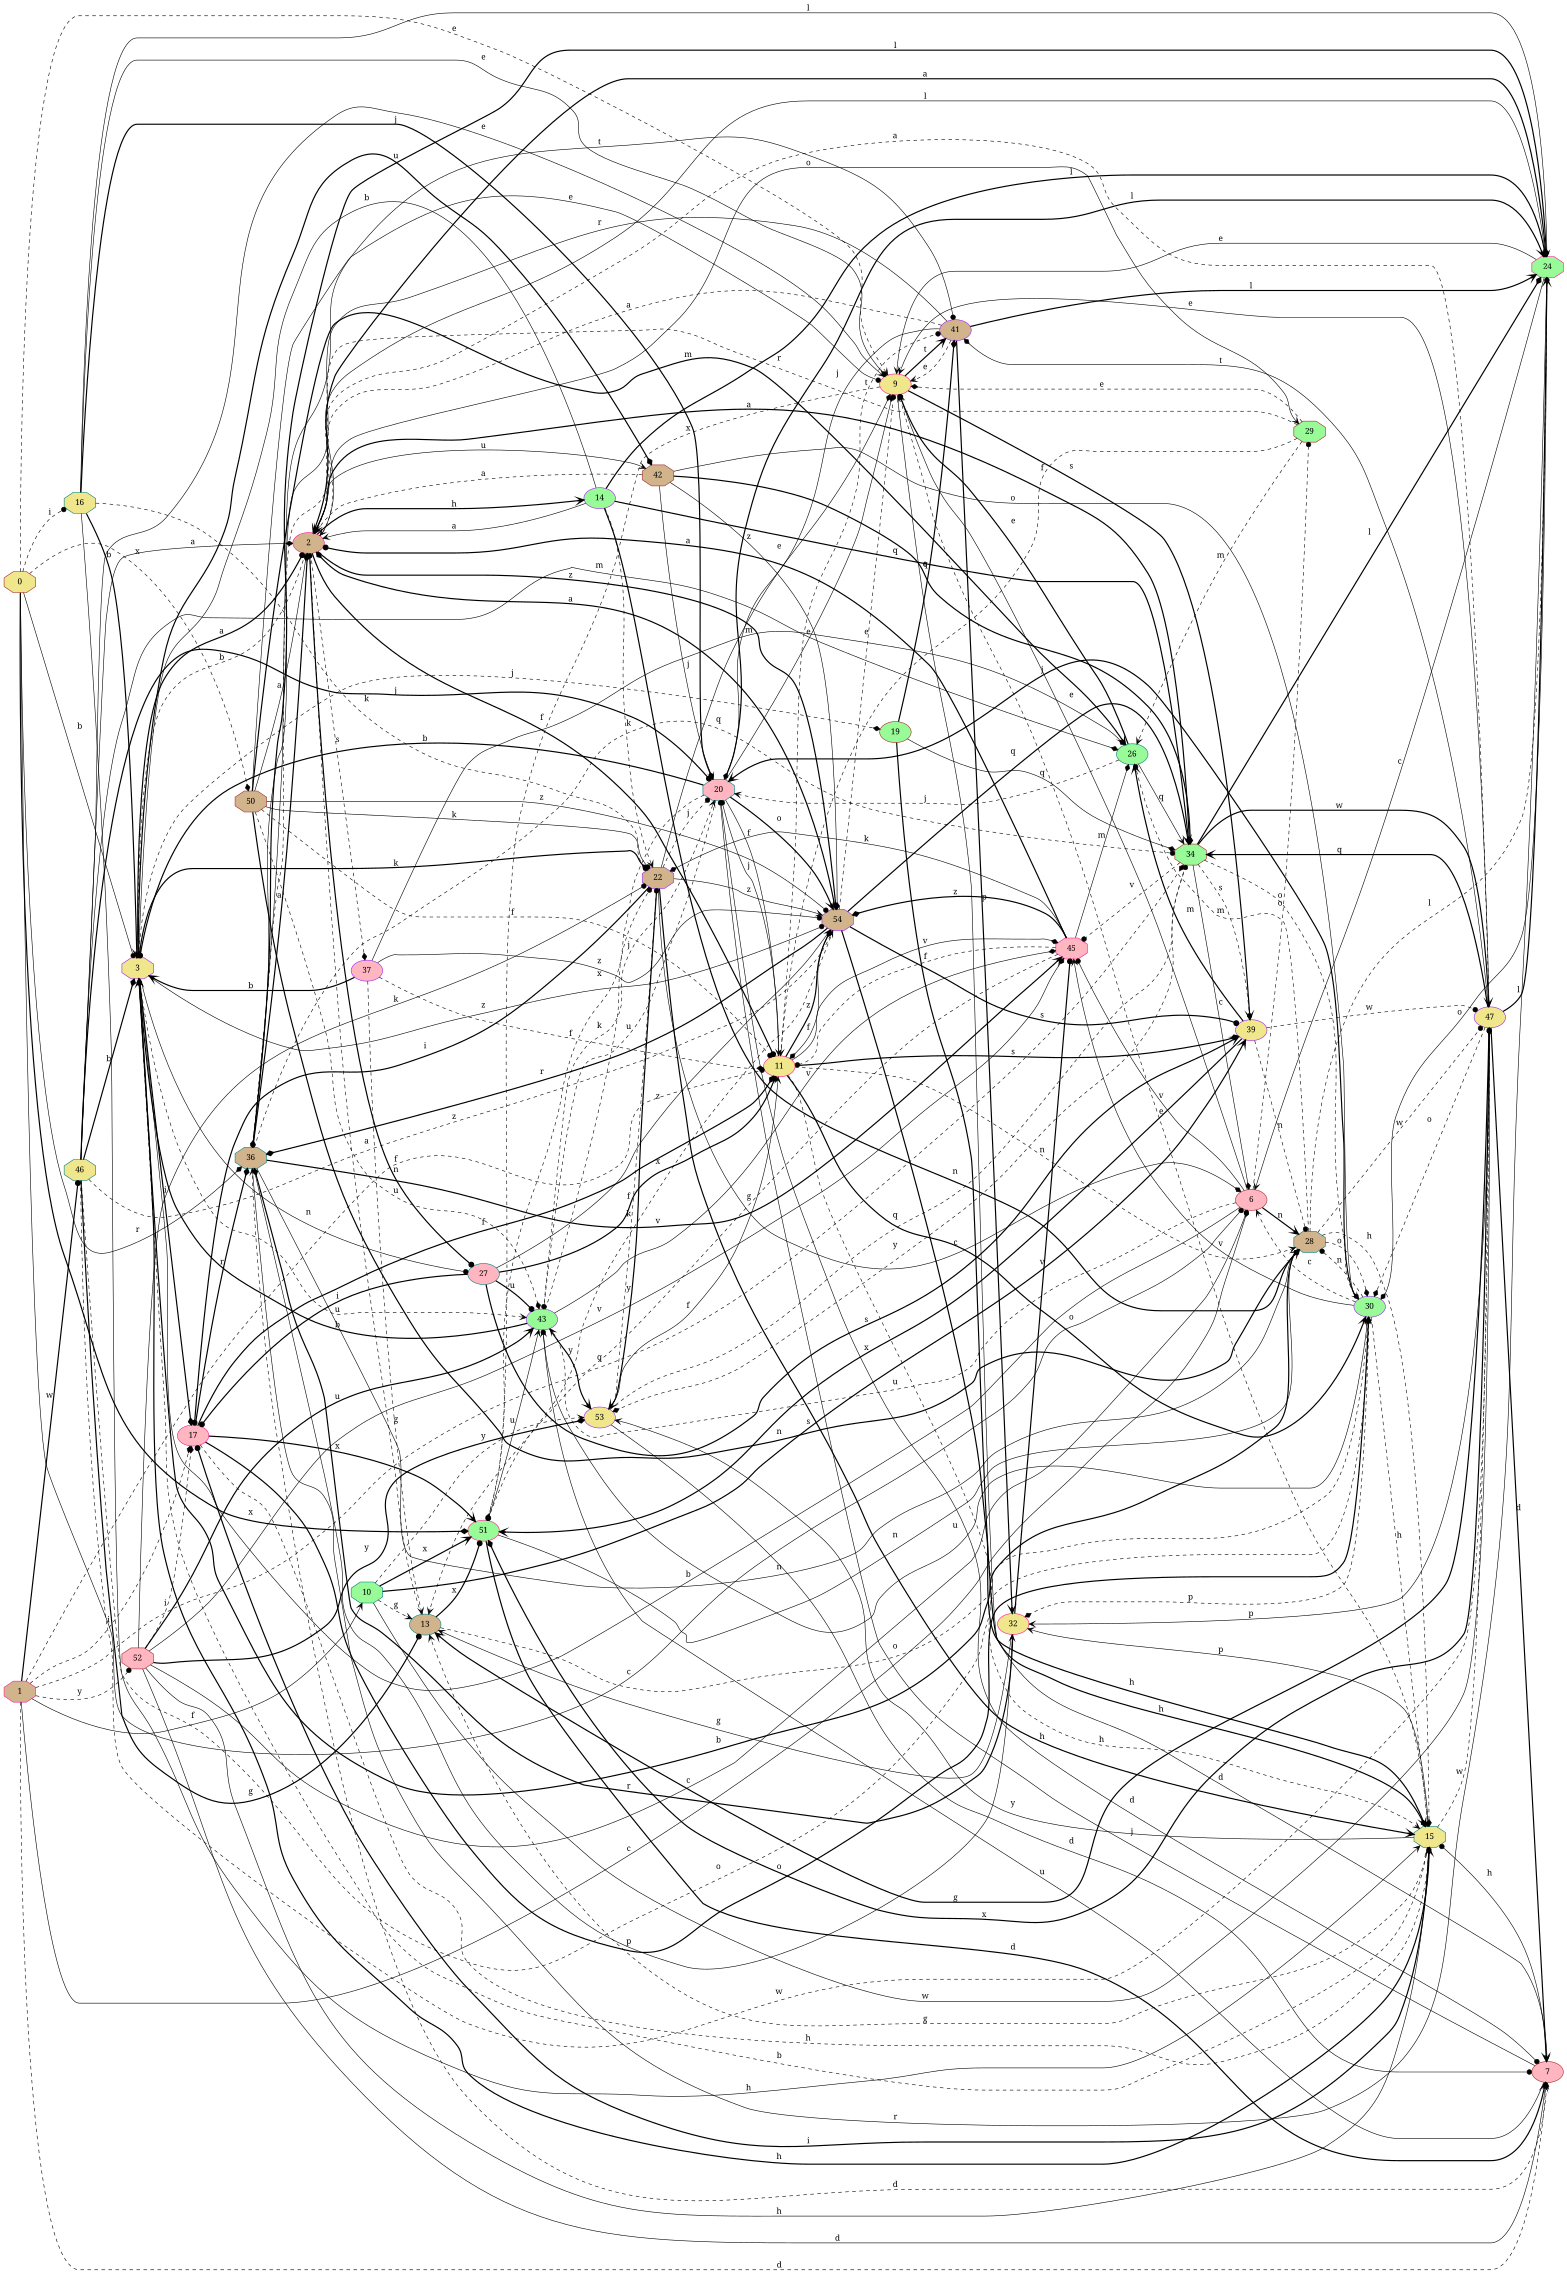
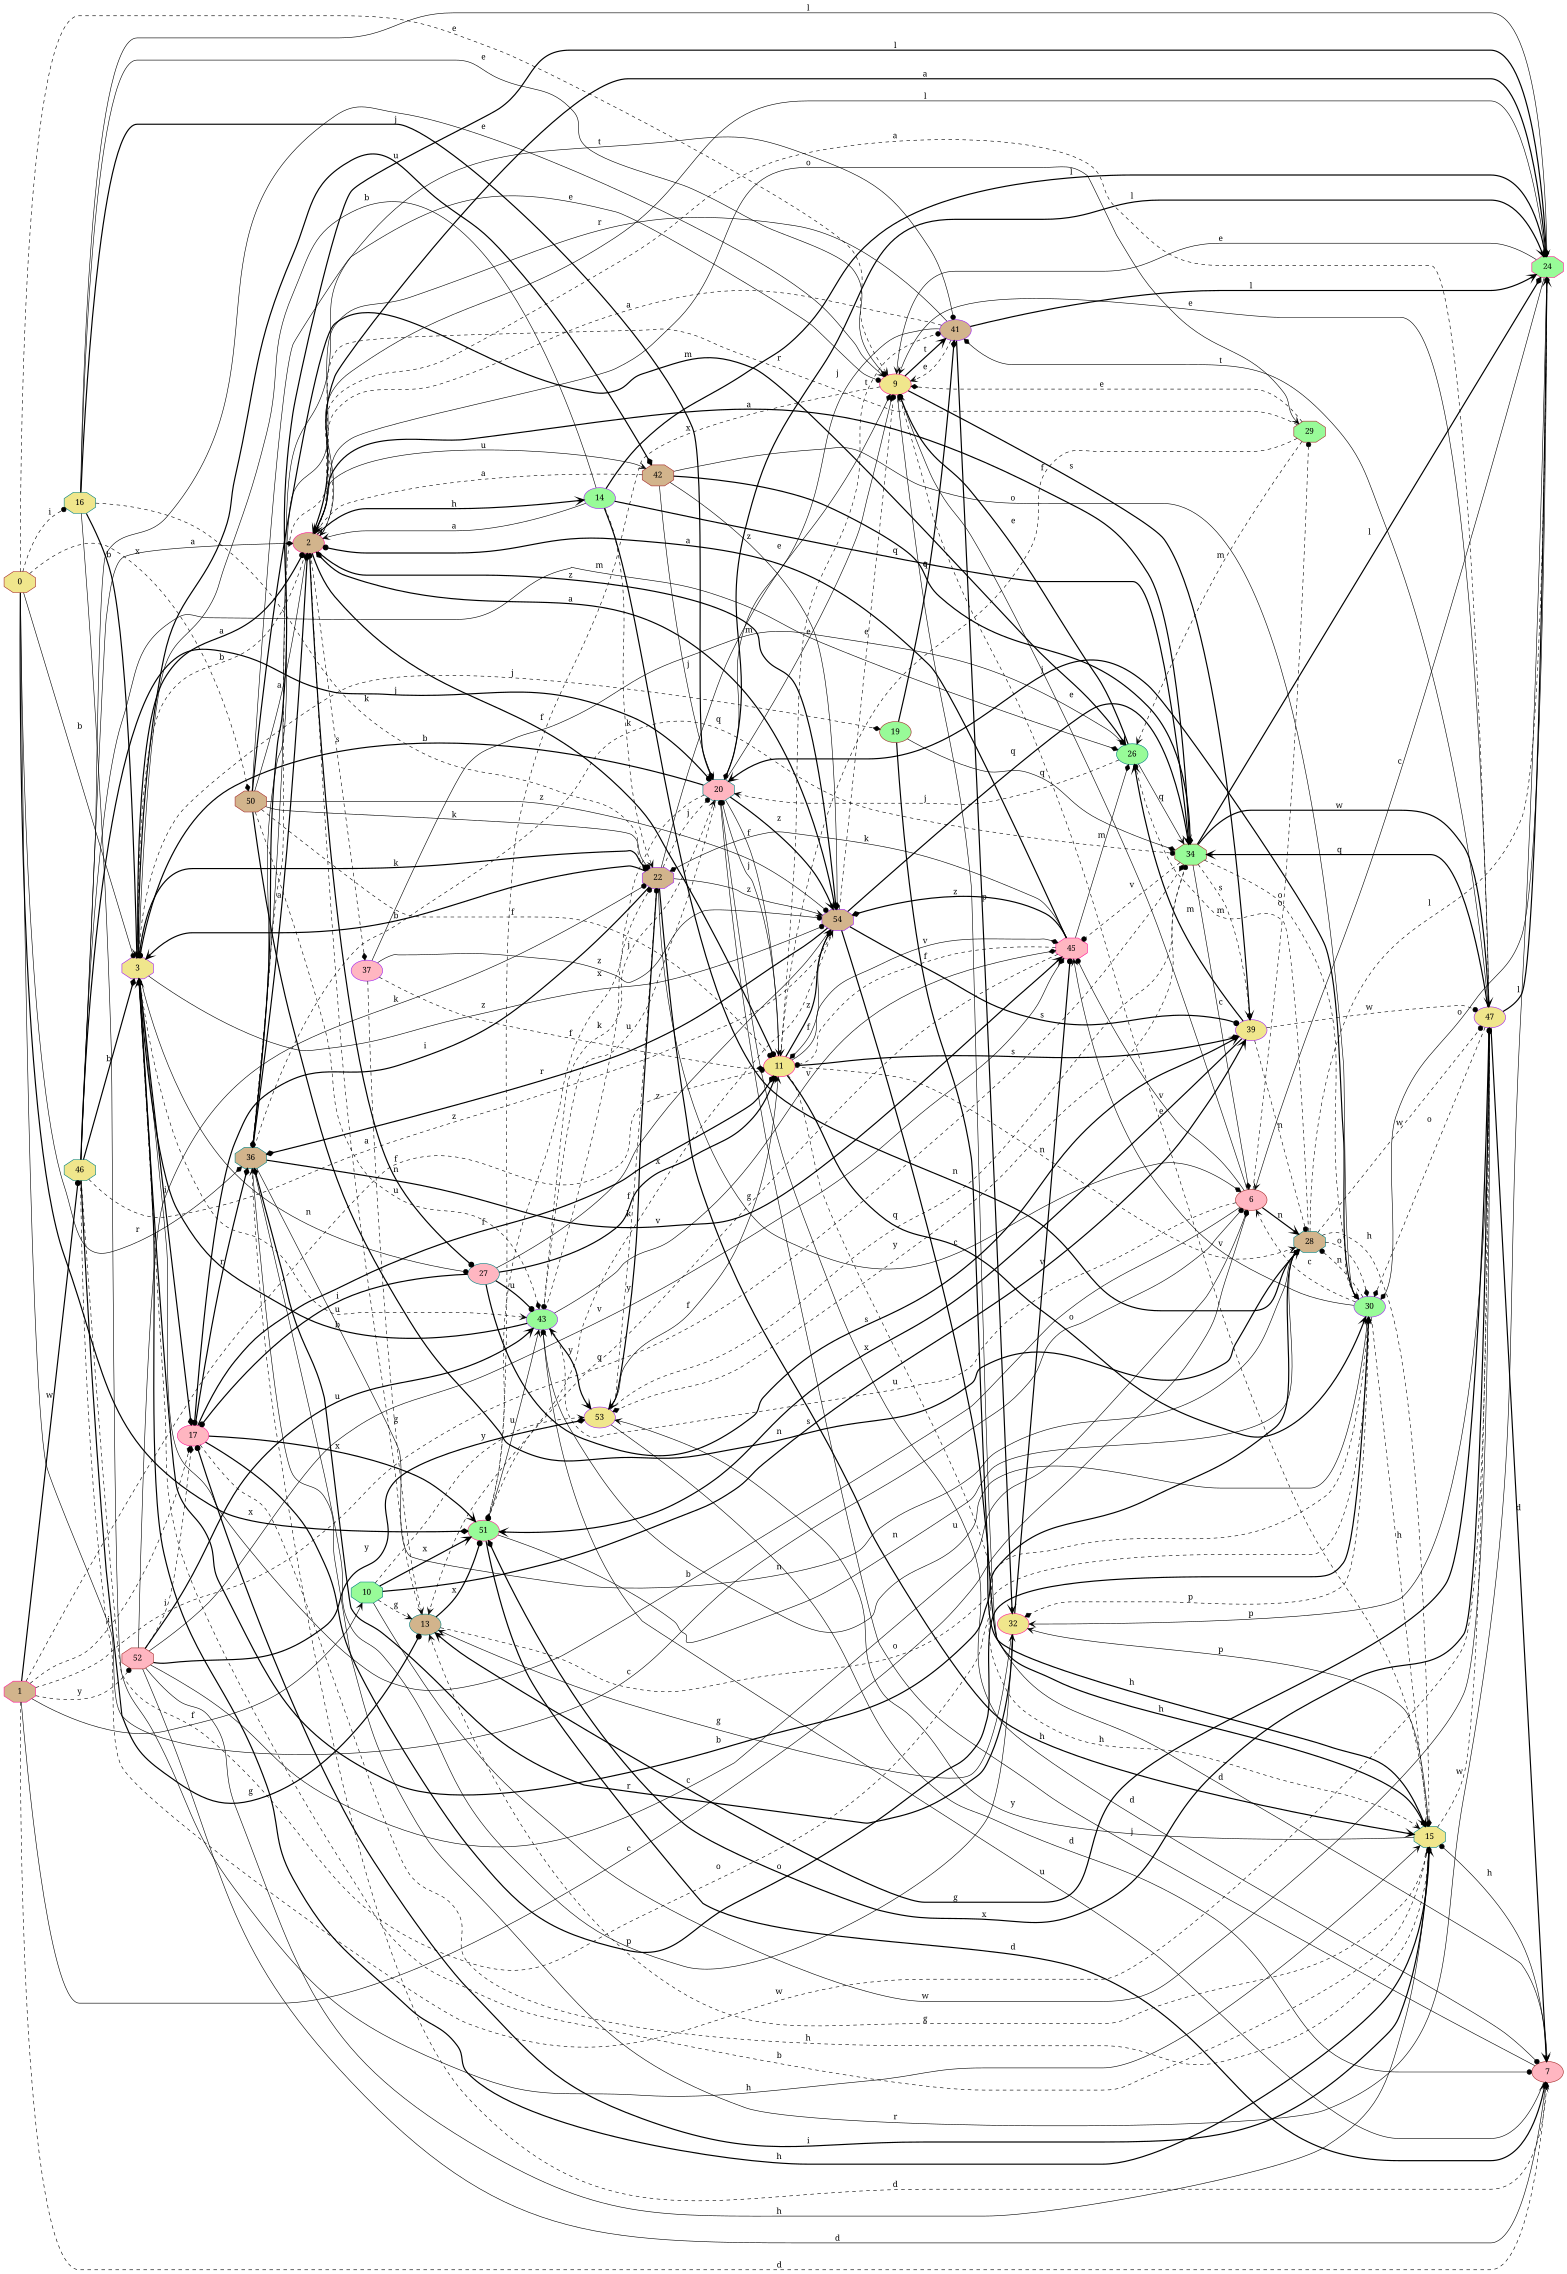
(779, 819) -> (779, 819)
(254, 991) -> (373, 925)
